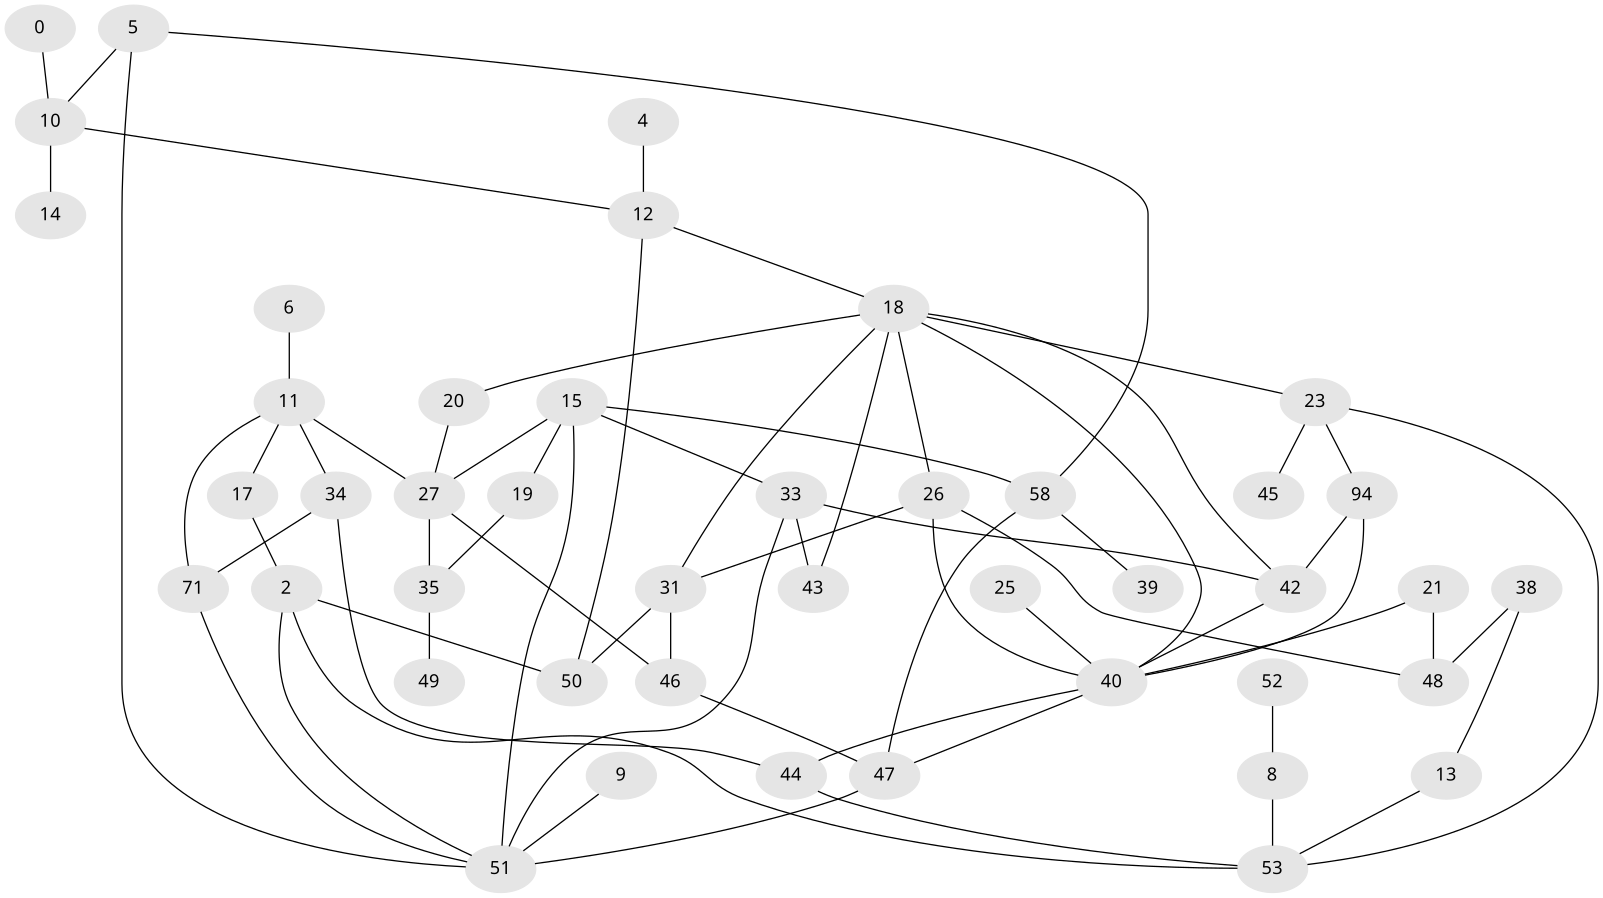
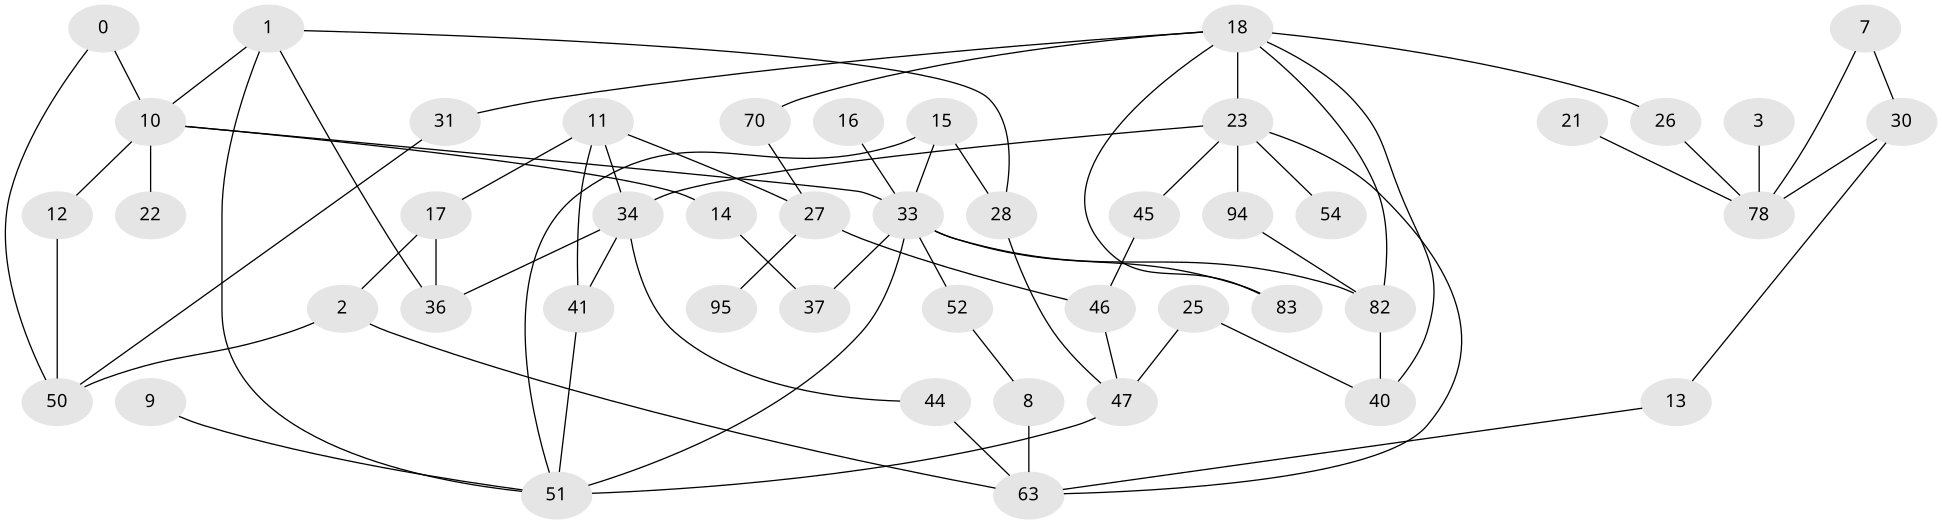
(134, 29) -> (269, 29)
none -> (1866, 29)
(643, 122) -> none
none -> (849, 122)
none -> (1759, 122)
none -> (941, 151)
none -> (569, 162)
none -> (8, 208)
none -> (151, 215)
none -> (1331, 215)
none -> (928, 252)
(769, 262) -> none
(289, 309) -> none
none -> (436, 309)
none -> (815, 309)
(454, 402) -> (755, 122)
(501, 449) -> none
(523, 496) -> none
(1040, 496) -> (1002, 215)
(812, 539) -> none
(193, 589) -> (579, 309)
(429, 589) -> (721, 309)
(813, 589) -> (1287, 309)
(1148, 589) -> none
(1291, 589) -> (1380, 309)
(1527, 589) -> (1902, 122)
(1332, 617) -> none
(972, 626) -> none
(1335, 626) -> none
(671, 636) -> (1126, 253)
(429, 682) -> none
(1433, 682) -> (1759, 215)
(947, 720) -> none
(998, 729) -> (1158, 355)
(334, 763) -> none
(1273, 869) -> (1029, 496)
